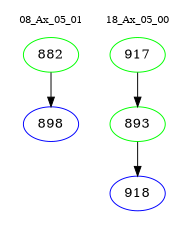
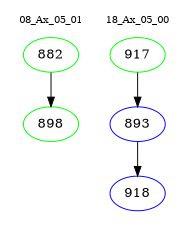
(51, 124) -> (51, 124)
(138, 124) -> (138, 124)
